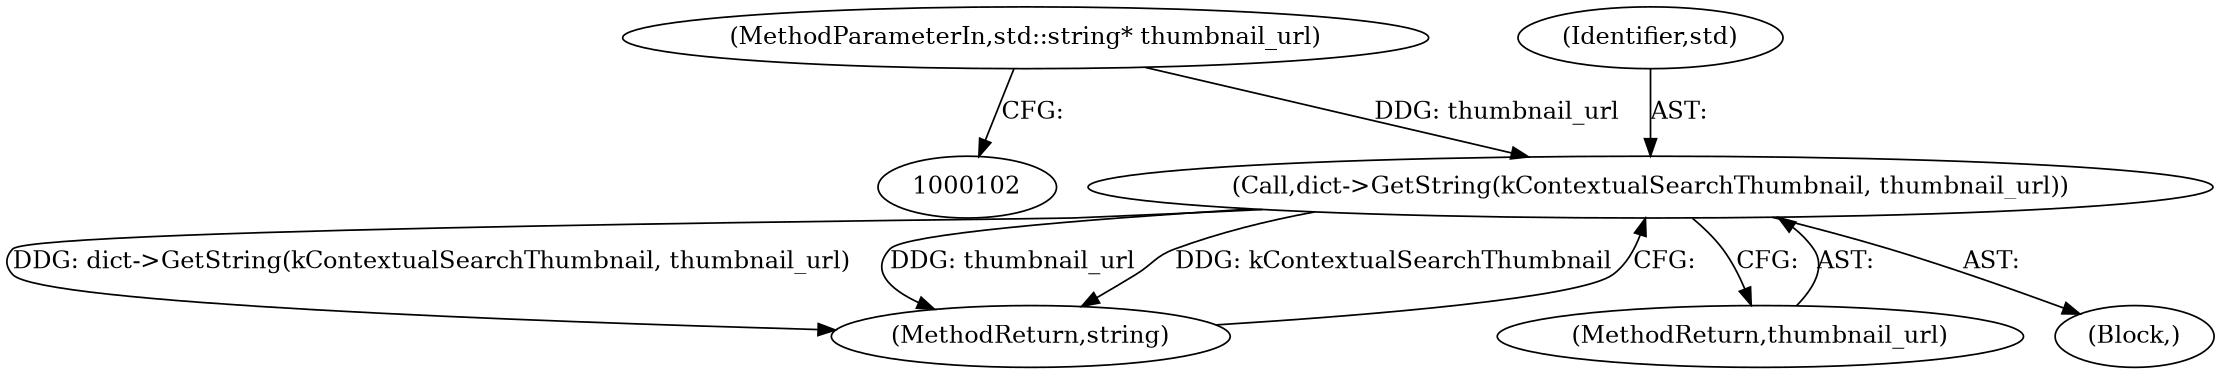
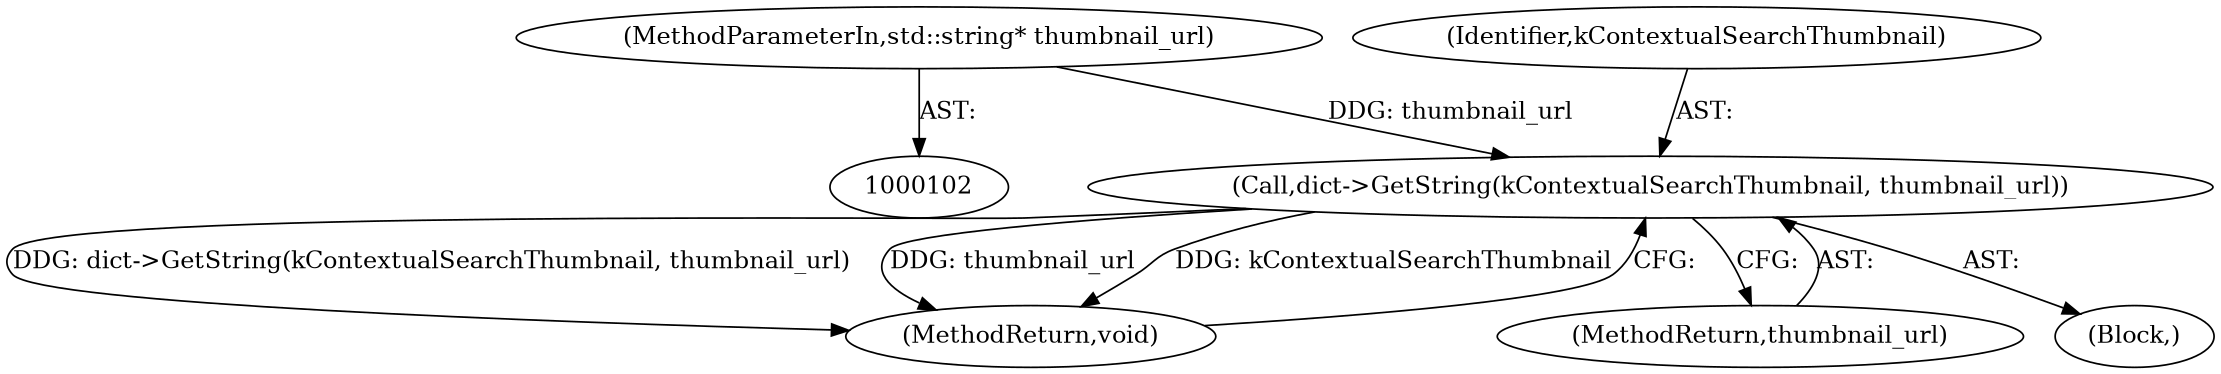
(1651, 38) -> (1697, 38)
(1037, 112) -> (952, 112)
(1031, 336) -> (1031, 336)
